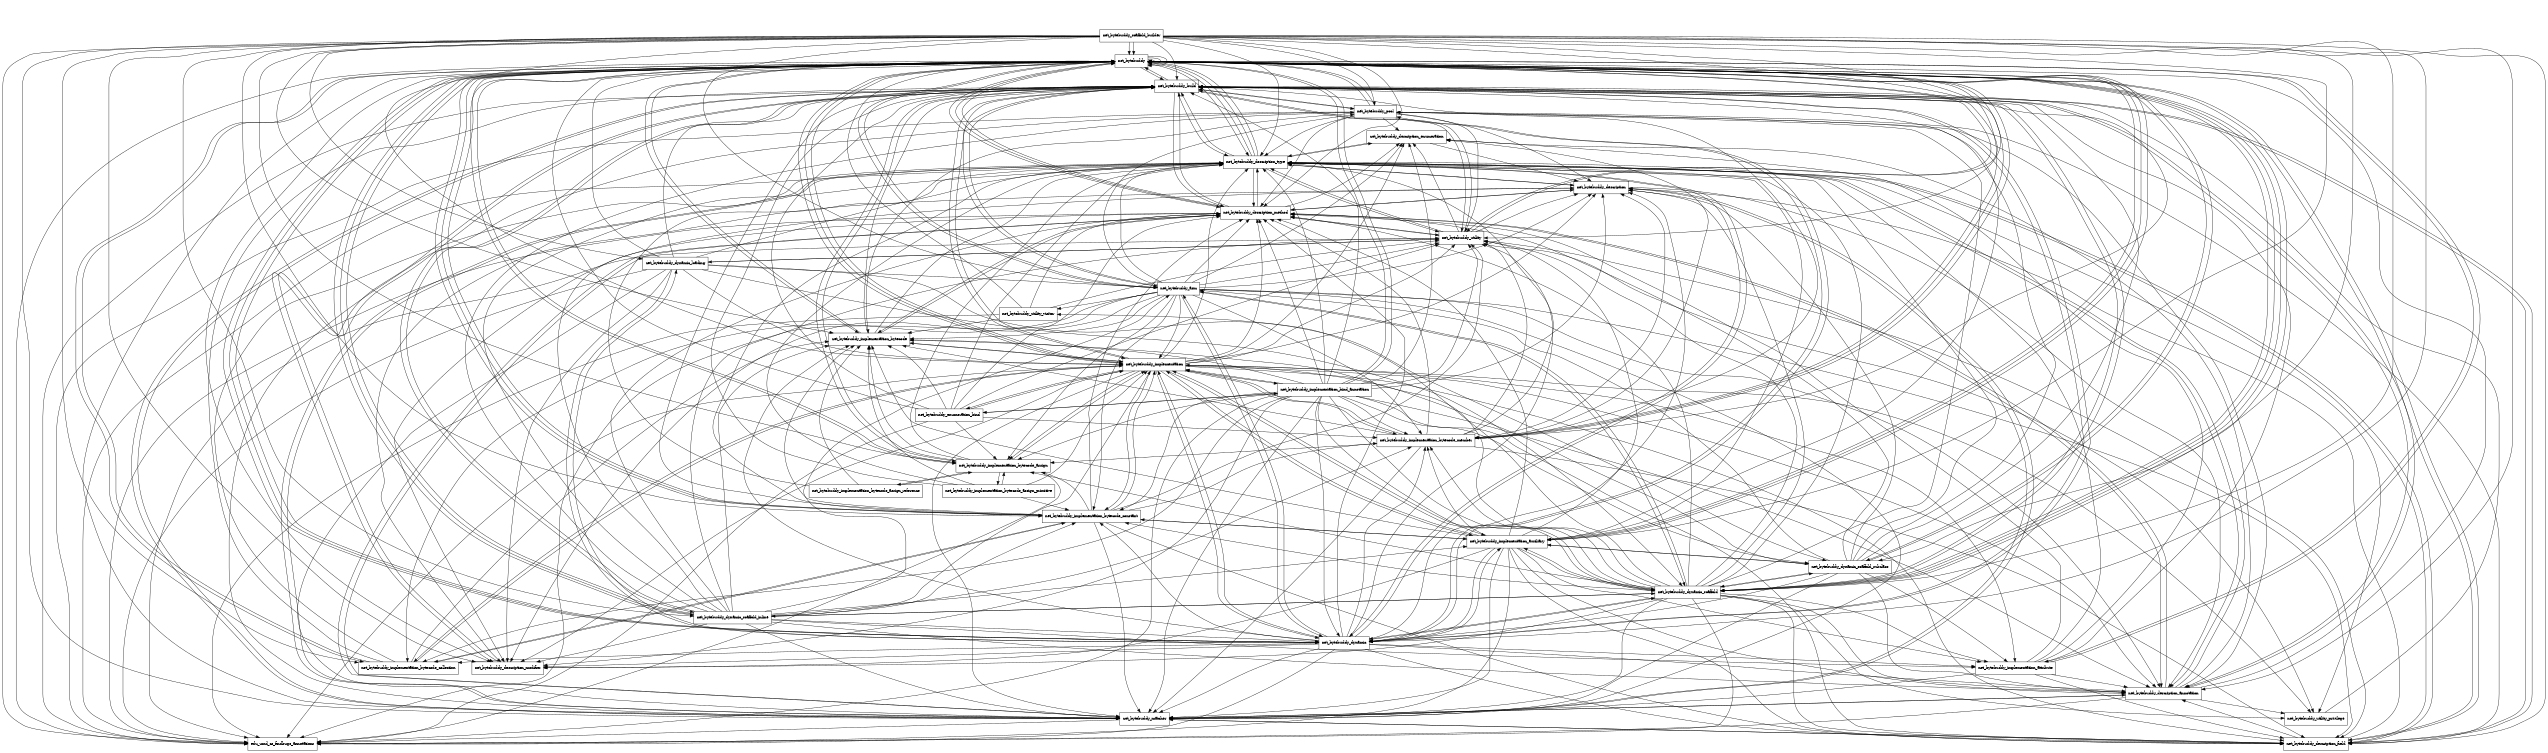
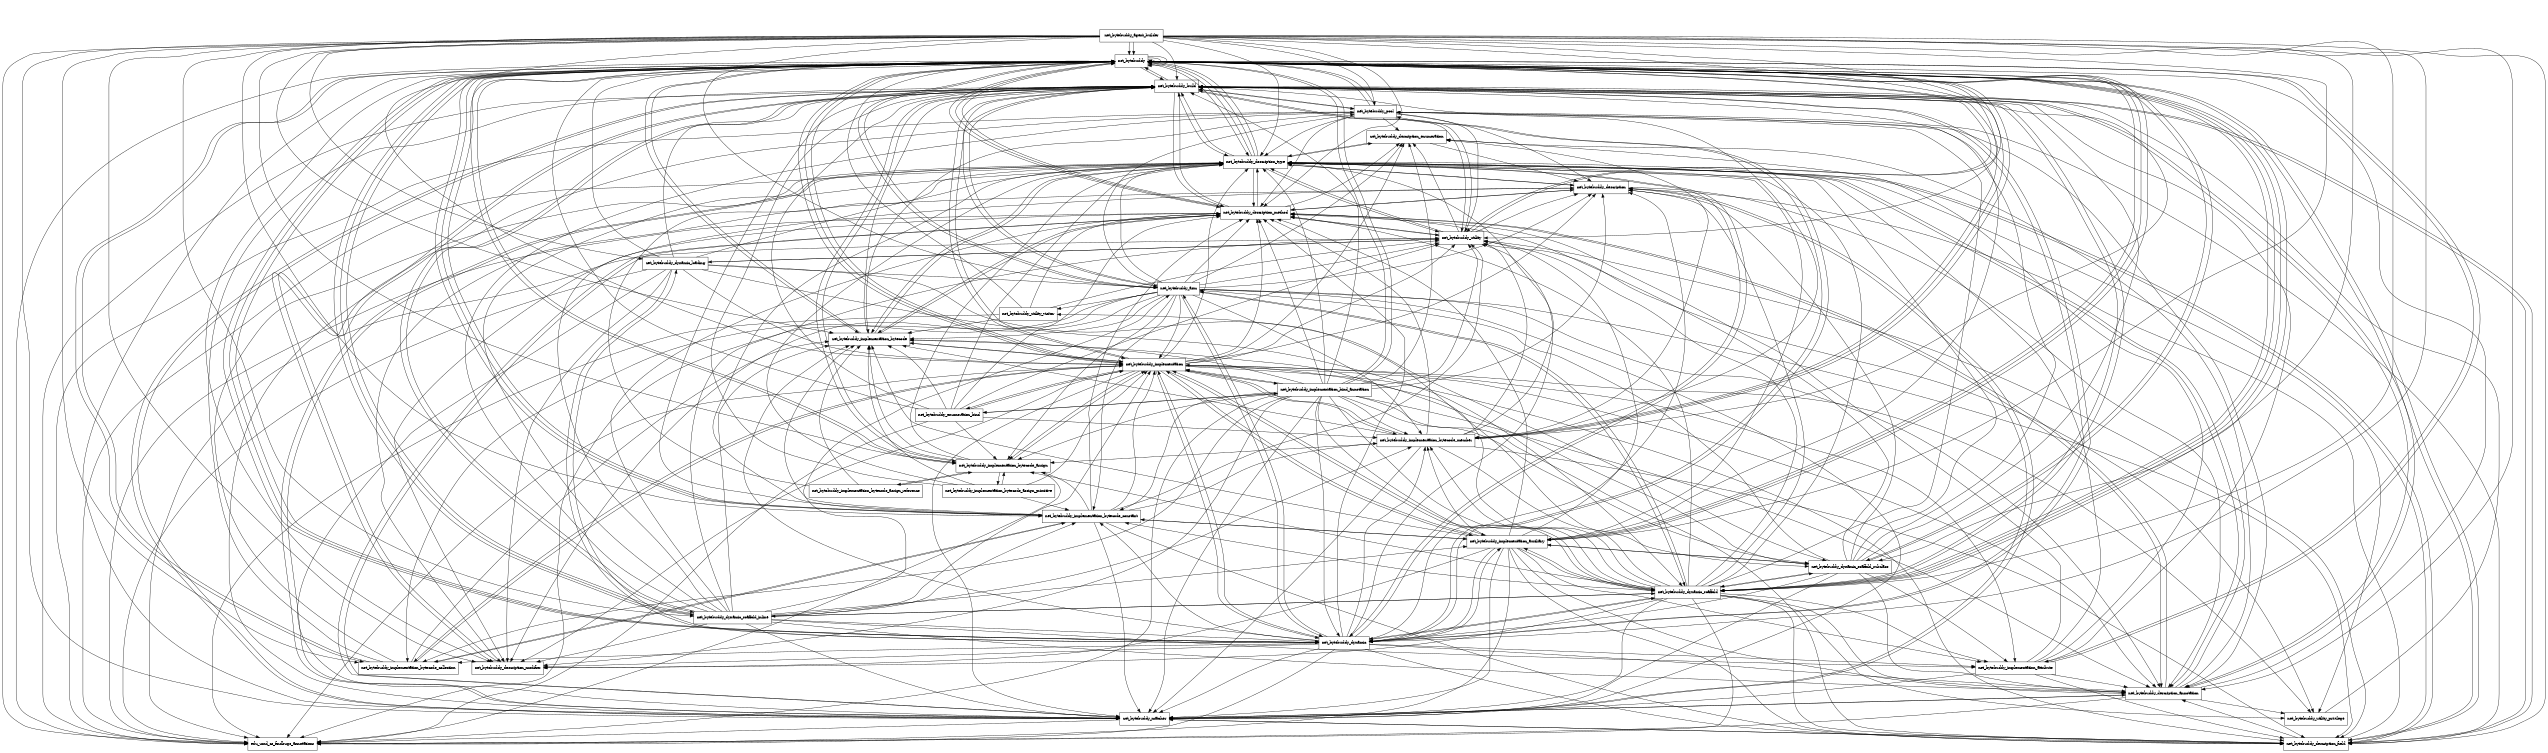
(1131, 36) -> (1131, 36)
none -> (1033, 191)
(1635, 354) -> (1631, 539)
(1127, 441) -> none
